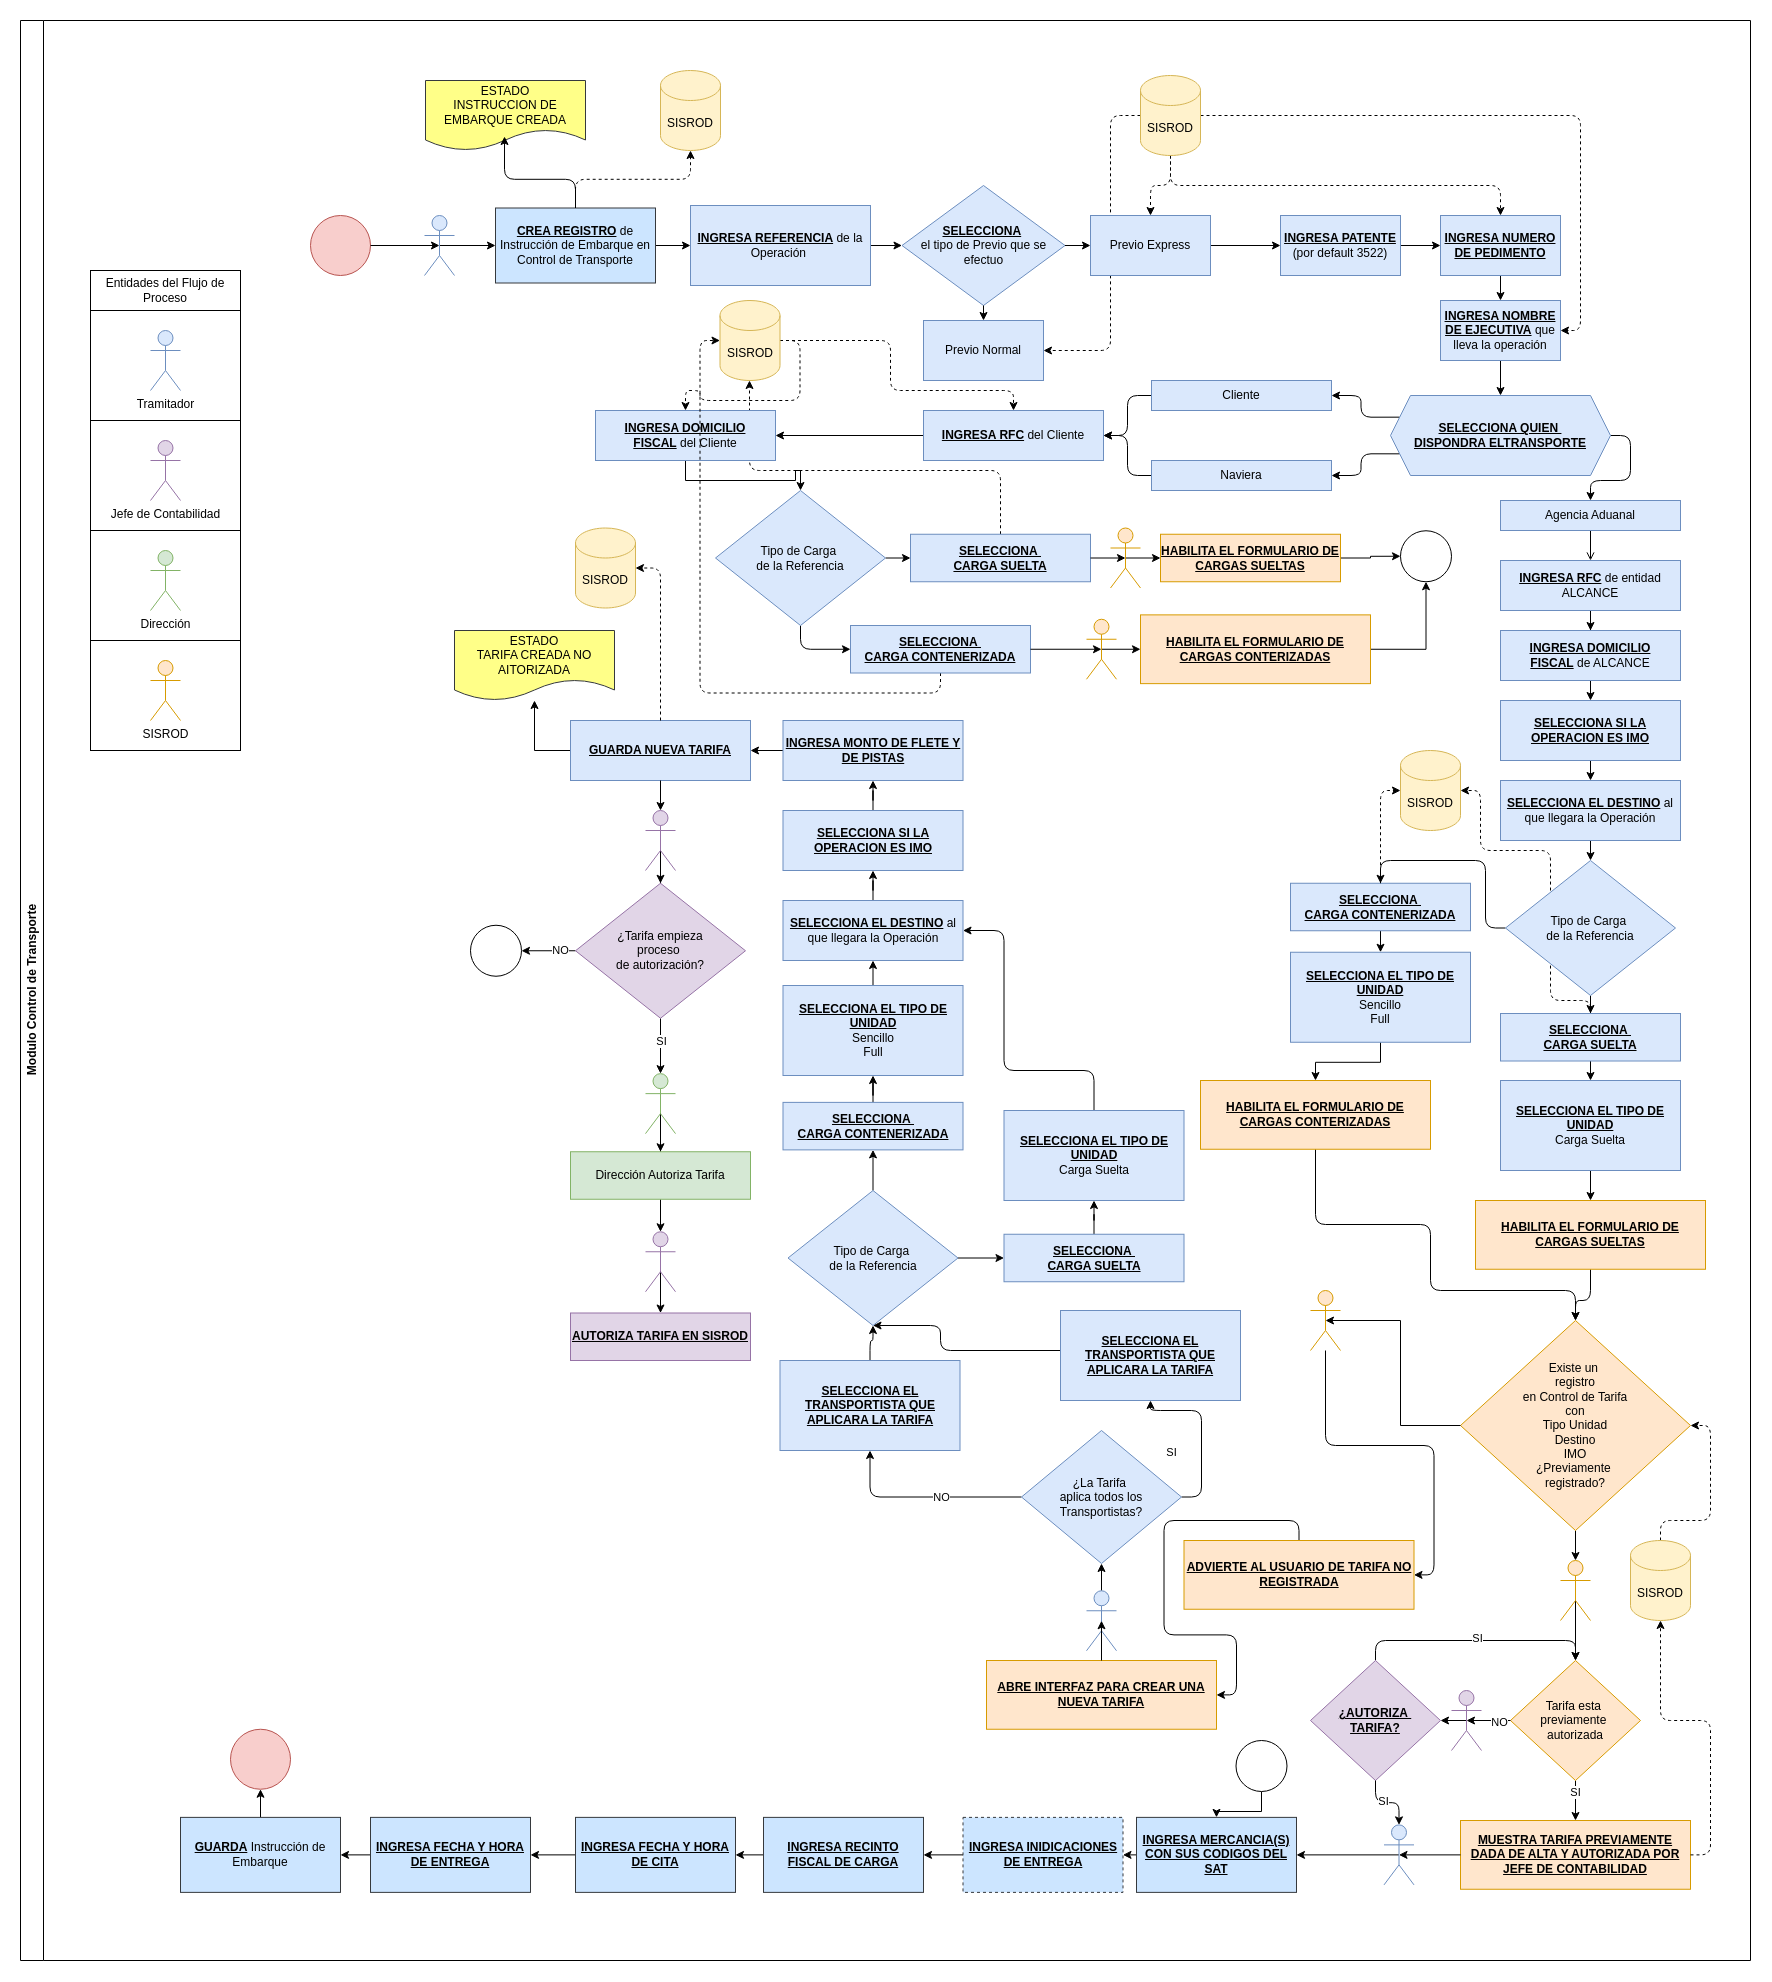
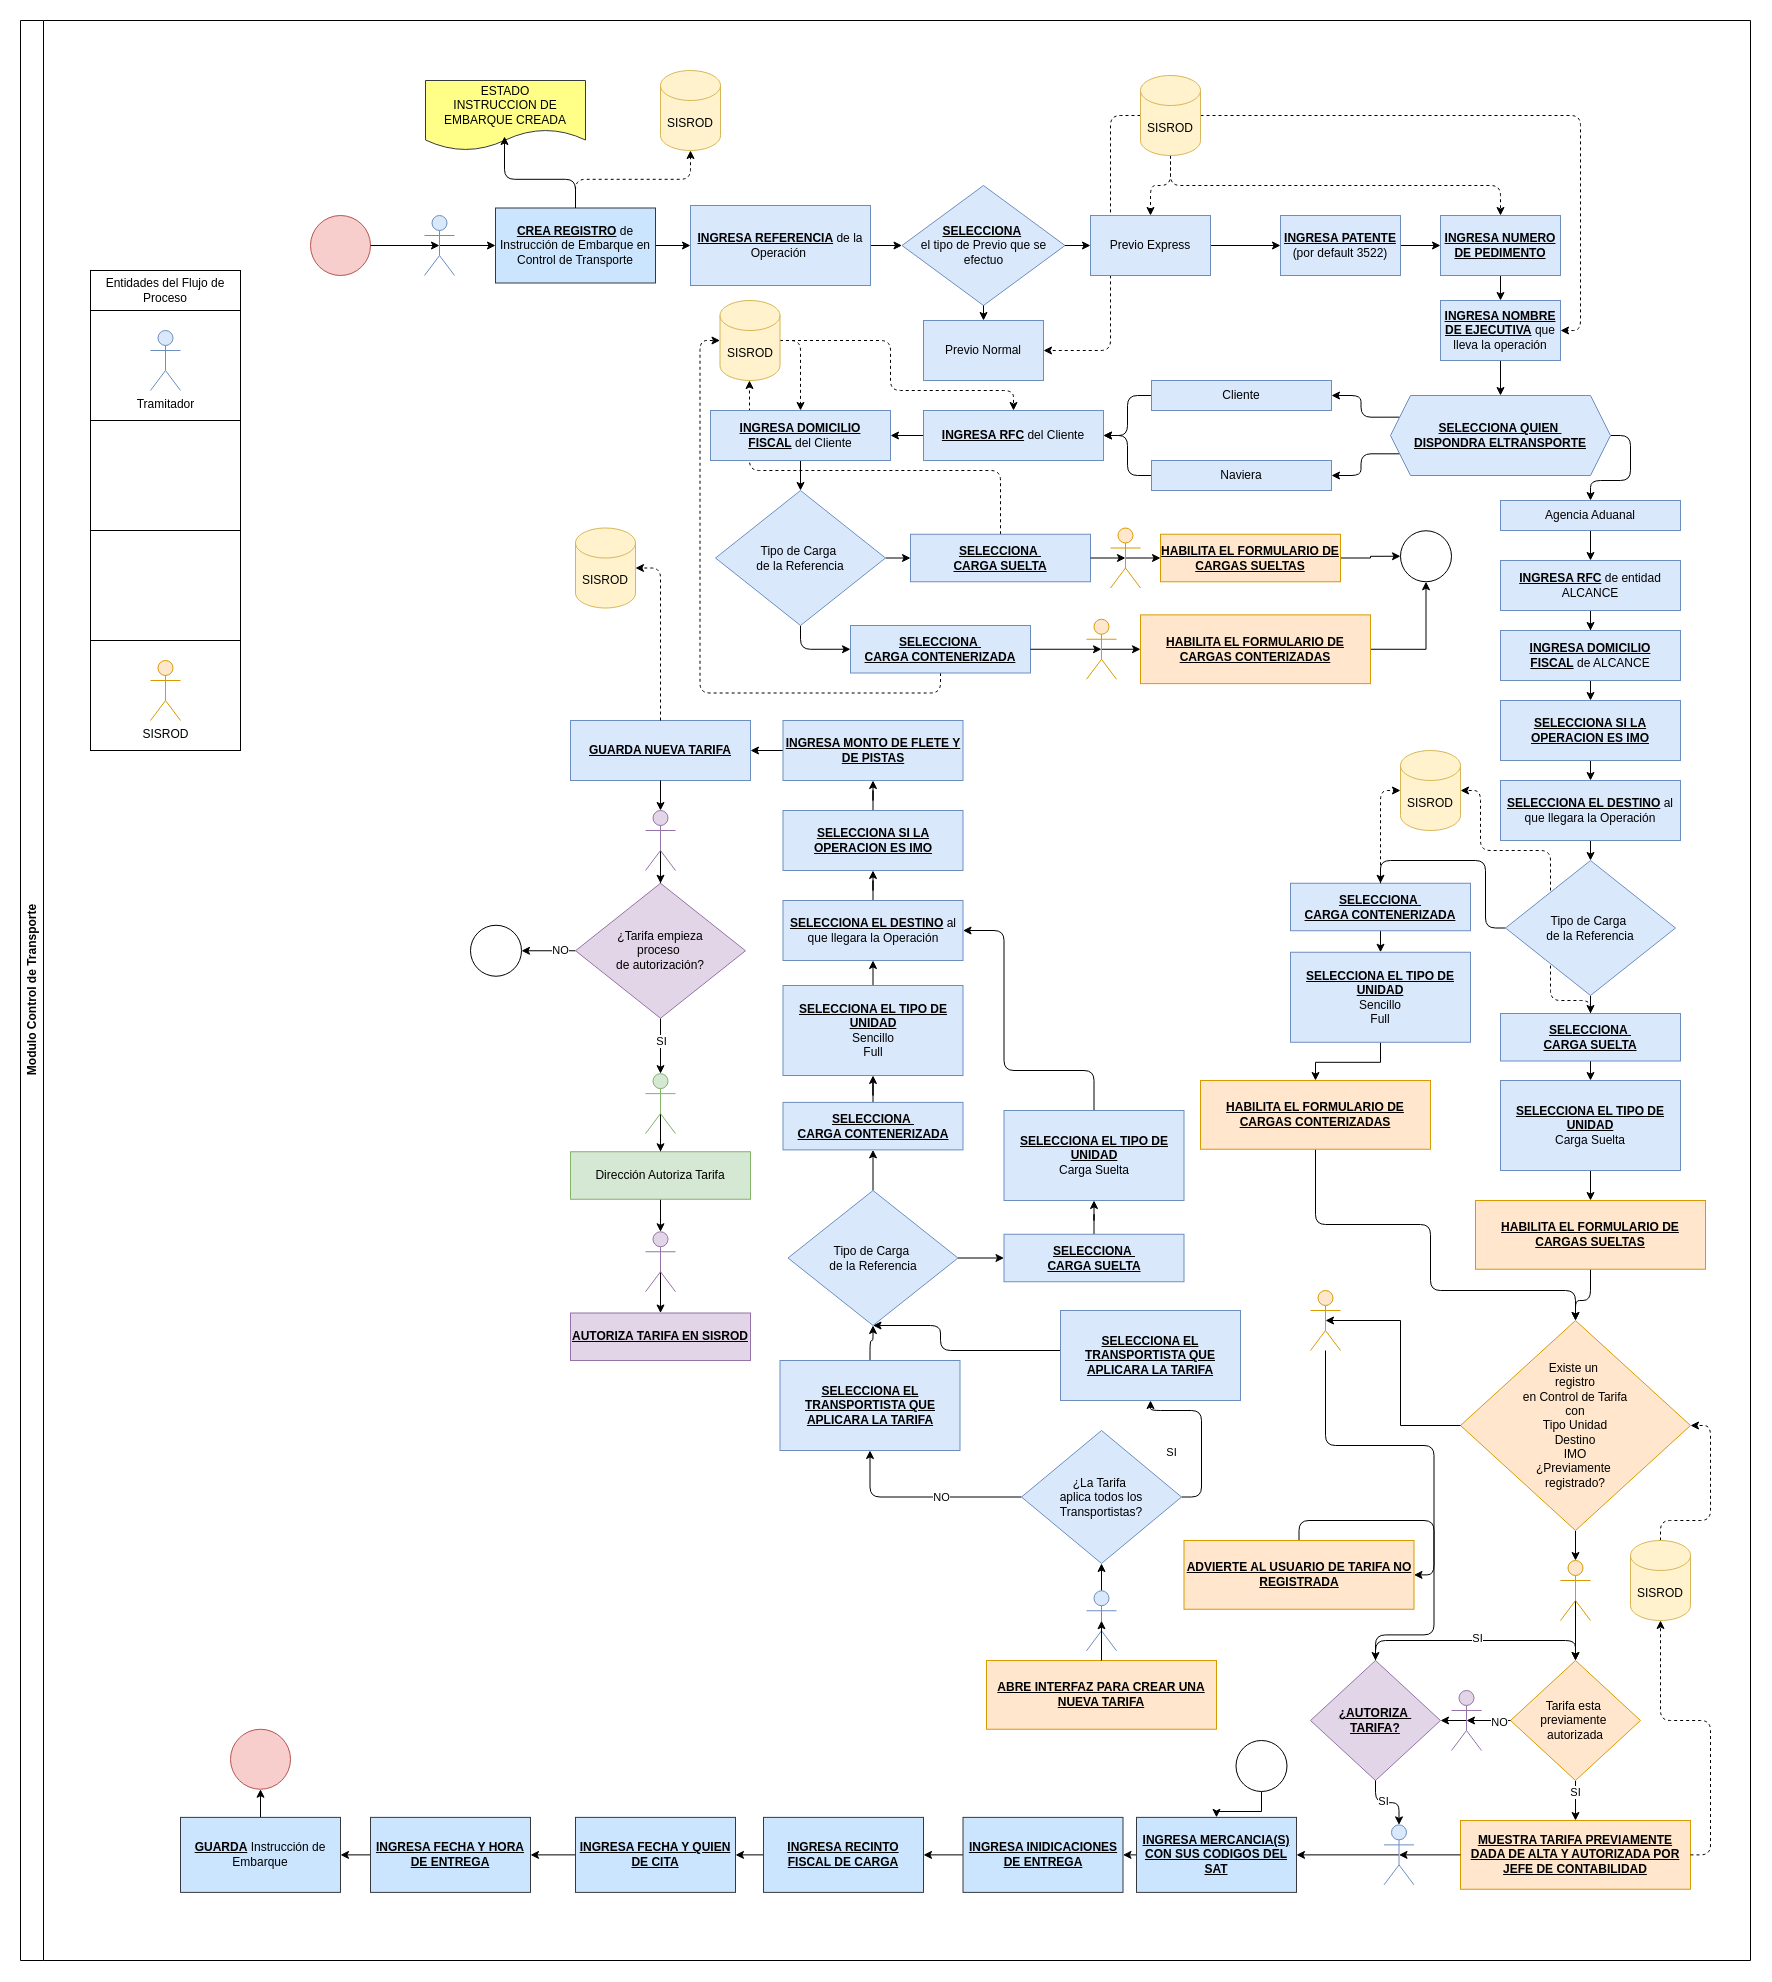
(686, 436) -> (801, 436)
(166, 471) -> none
(1591, 554) -> (1591, 552)
(166, 581) -> none
(535, 666) -> none
(535, 747) -> none
(1164, 1574) -> (1364, 1521)
(656, 1855) -> (656, 1855)
(1043, 1855) -> (1043, 1855)
